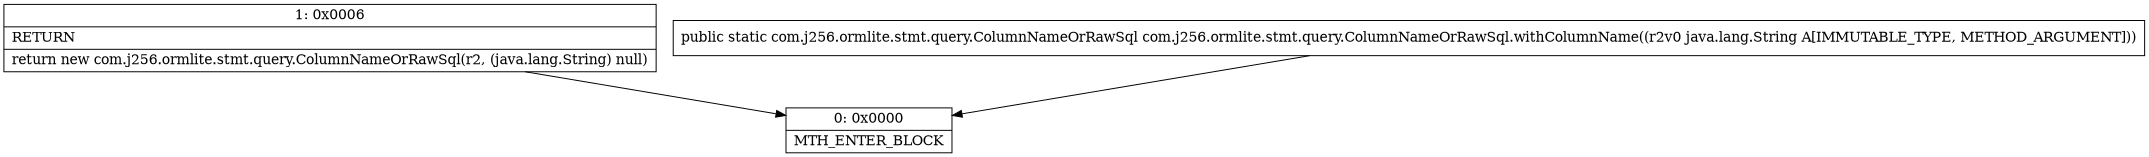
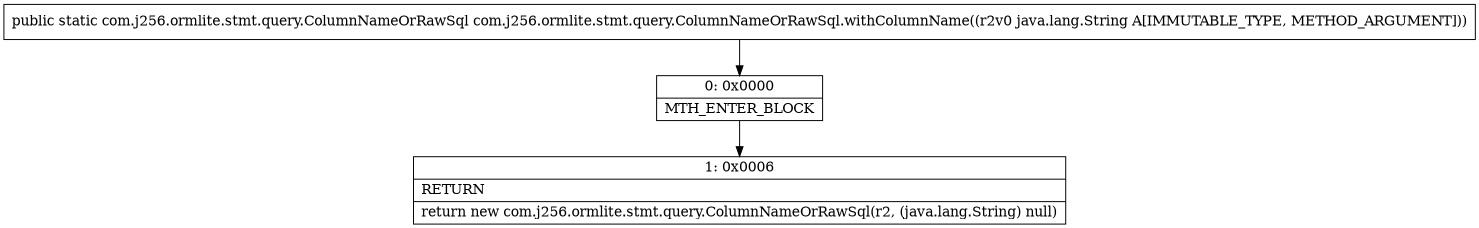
(651, 93) -> (740, 134)
